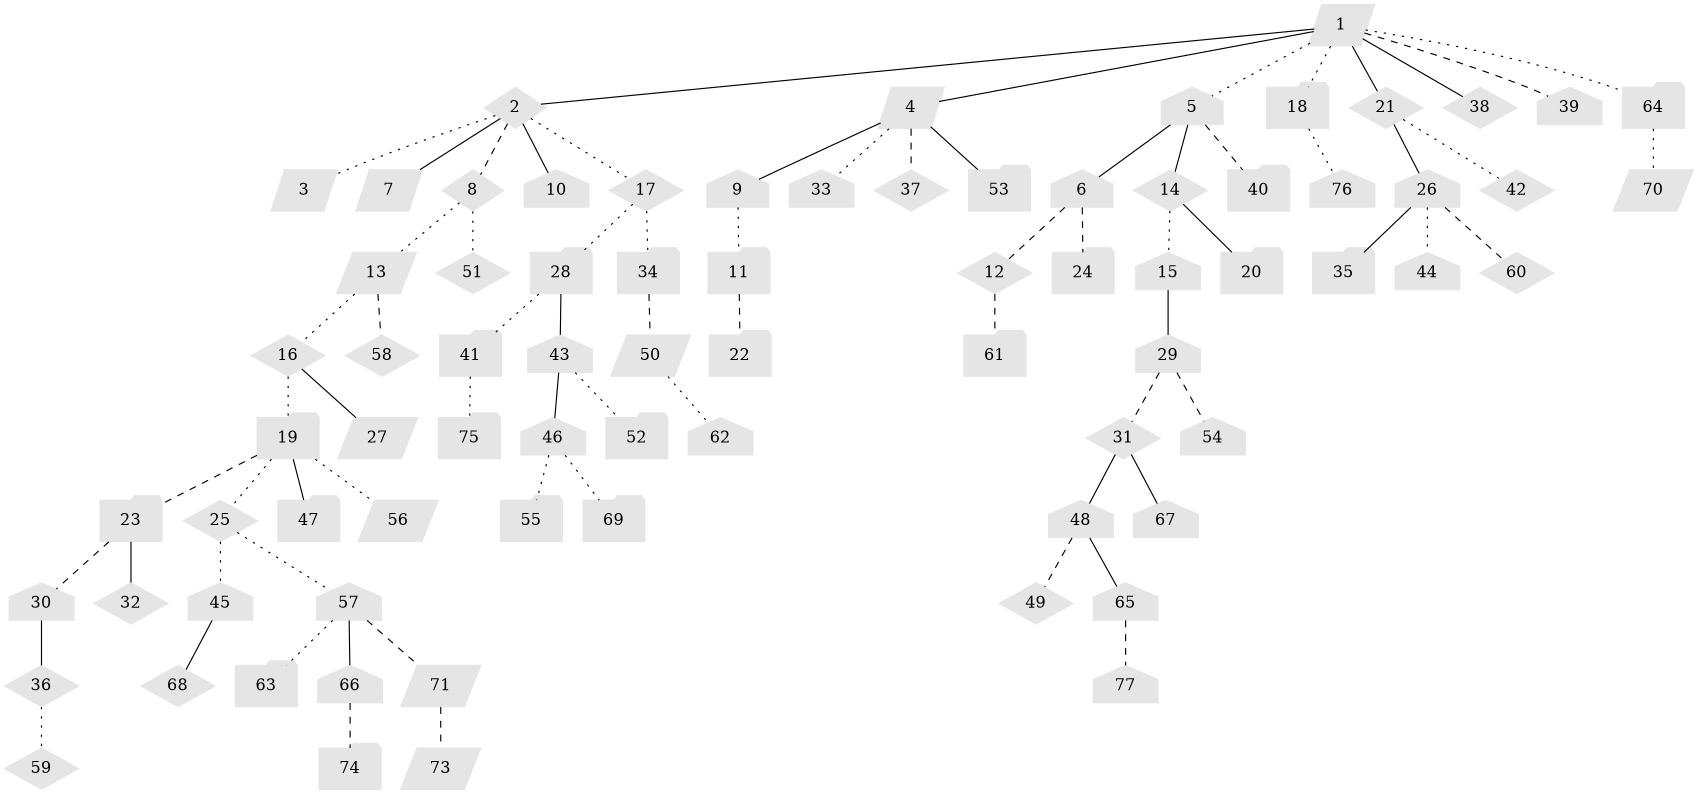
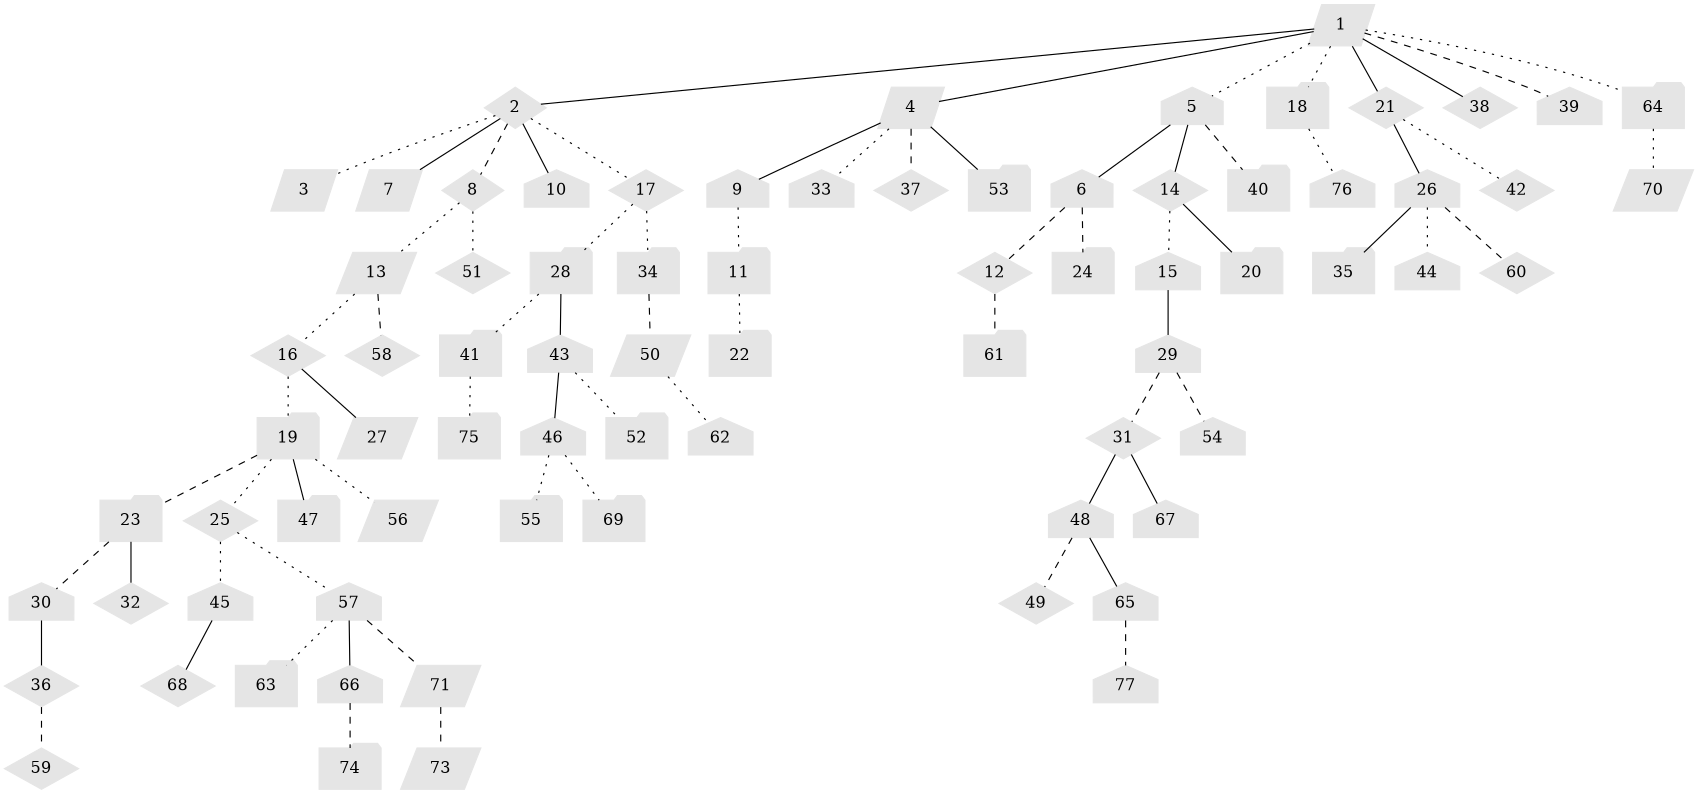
(740, 314) -> (740, 314)
(41, 727) -> (41, 727)
